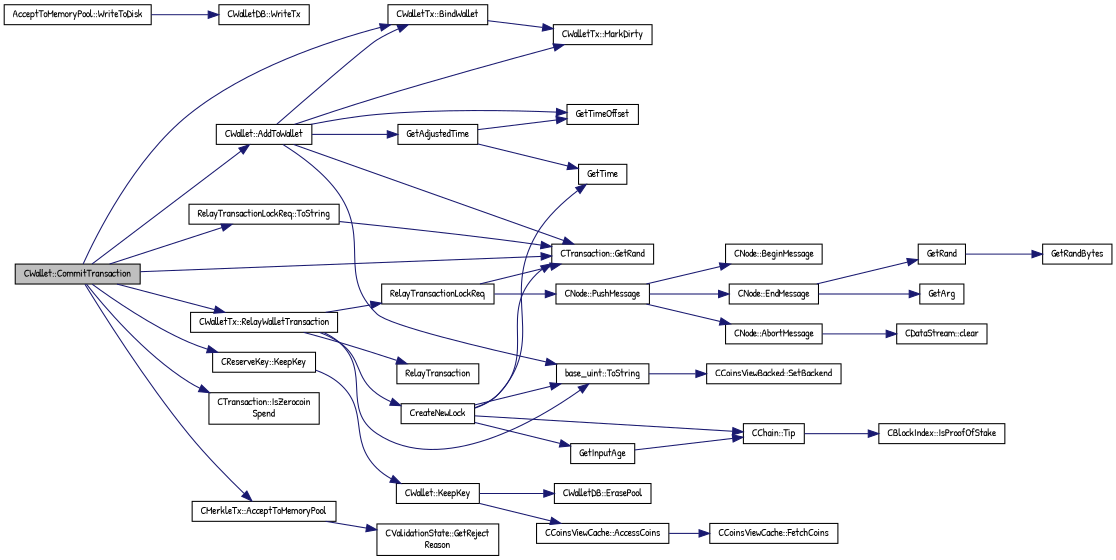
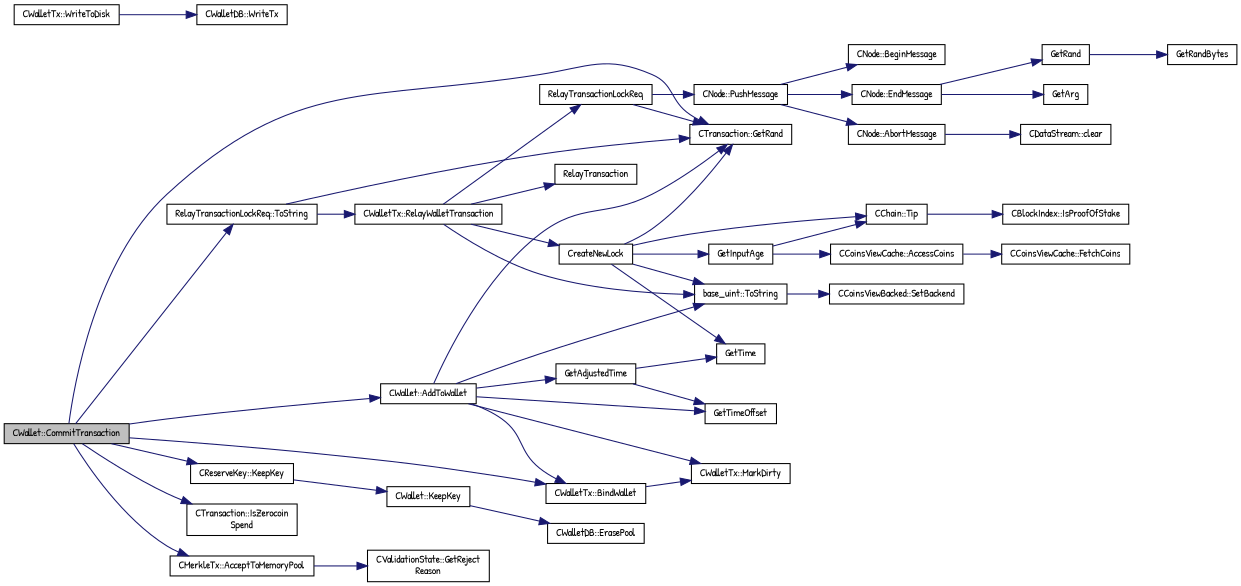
(78, 15) -> (67, 15)
(166, 297) -> (331, 214)
(515, 512) -> (796, 254)
